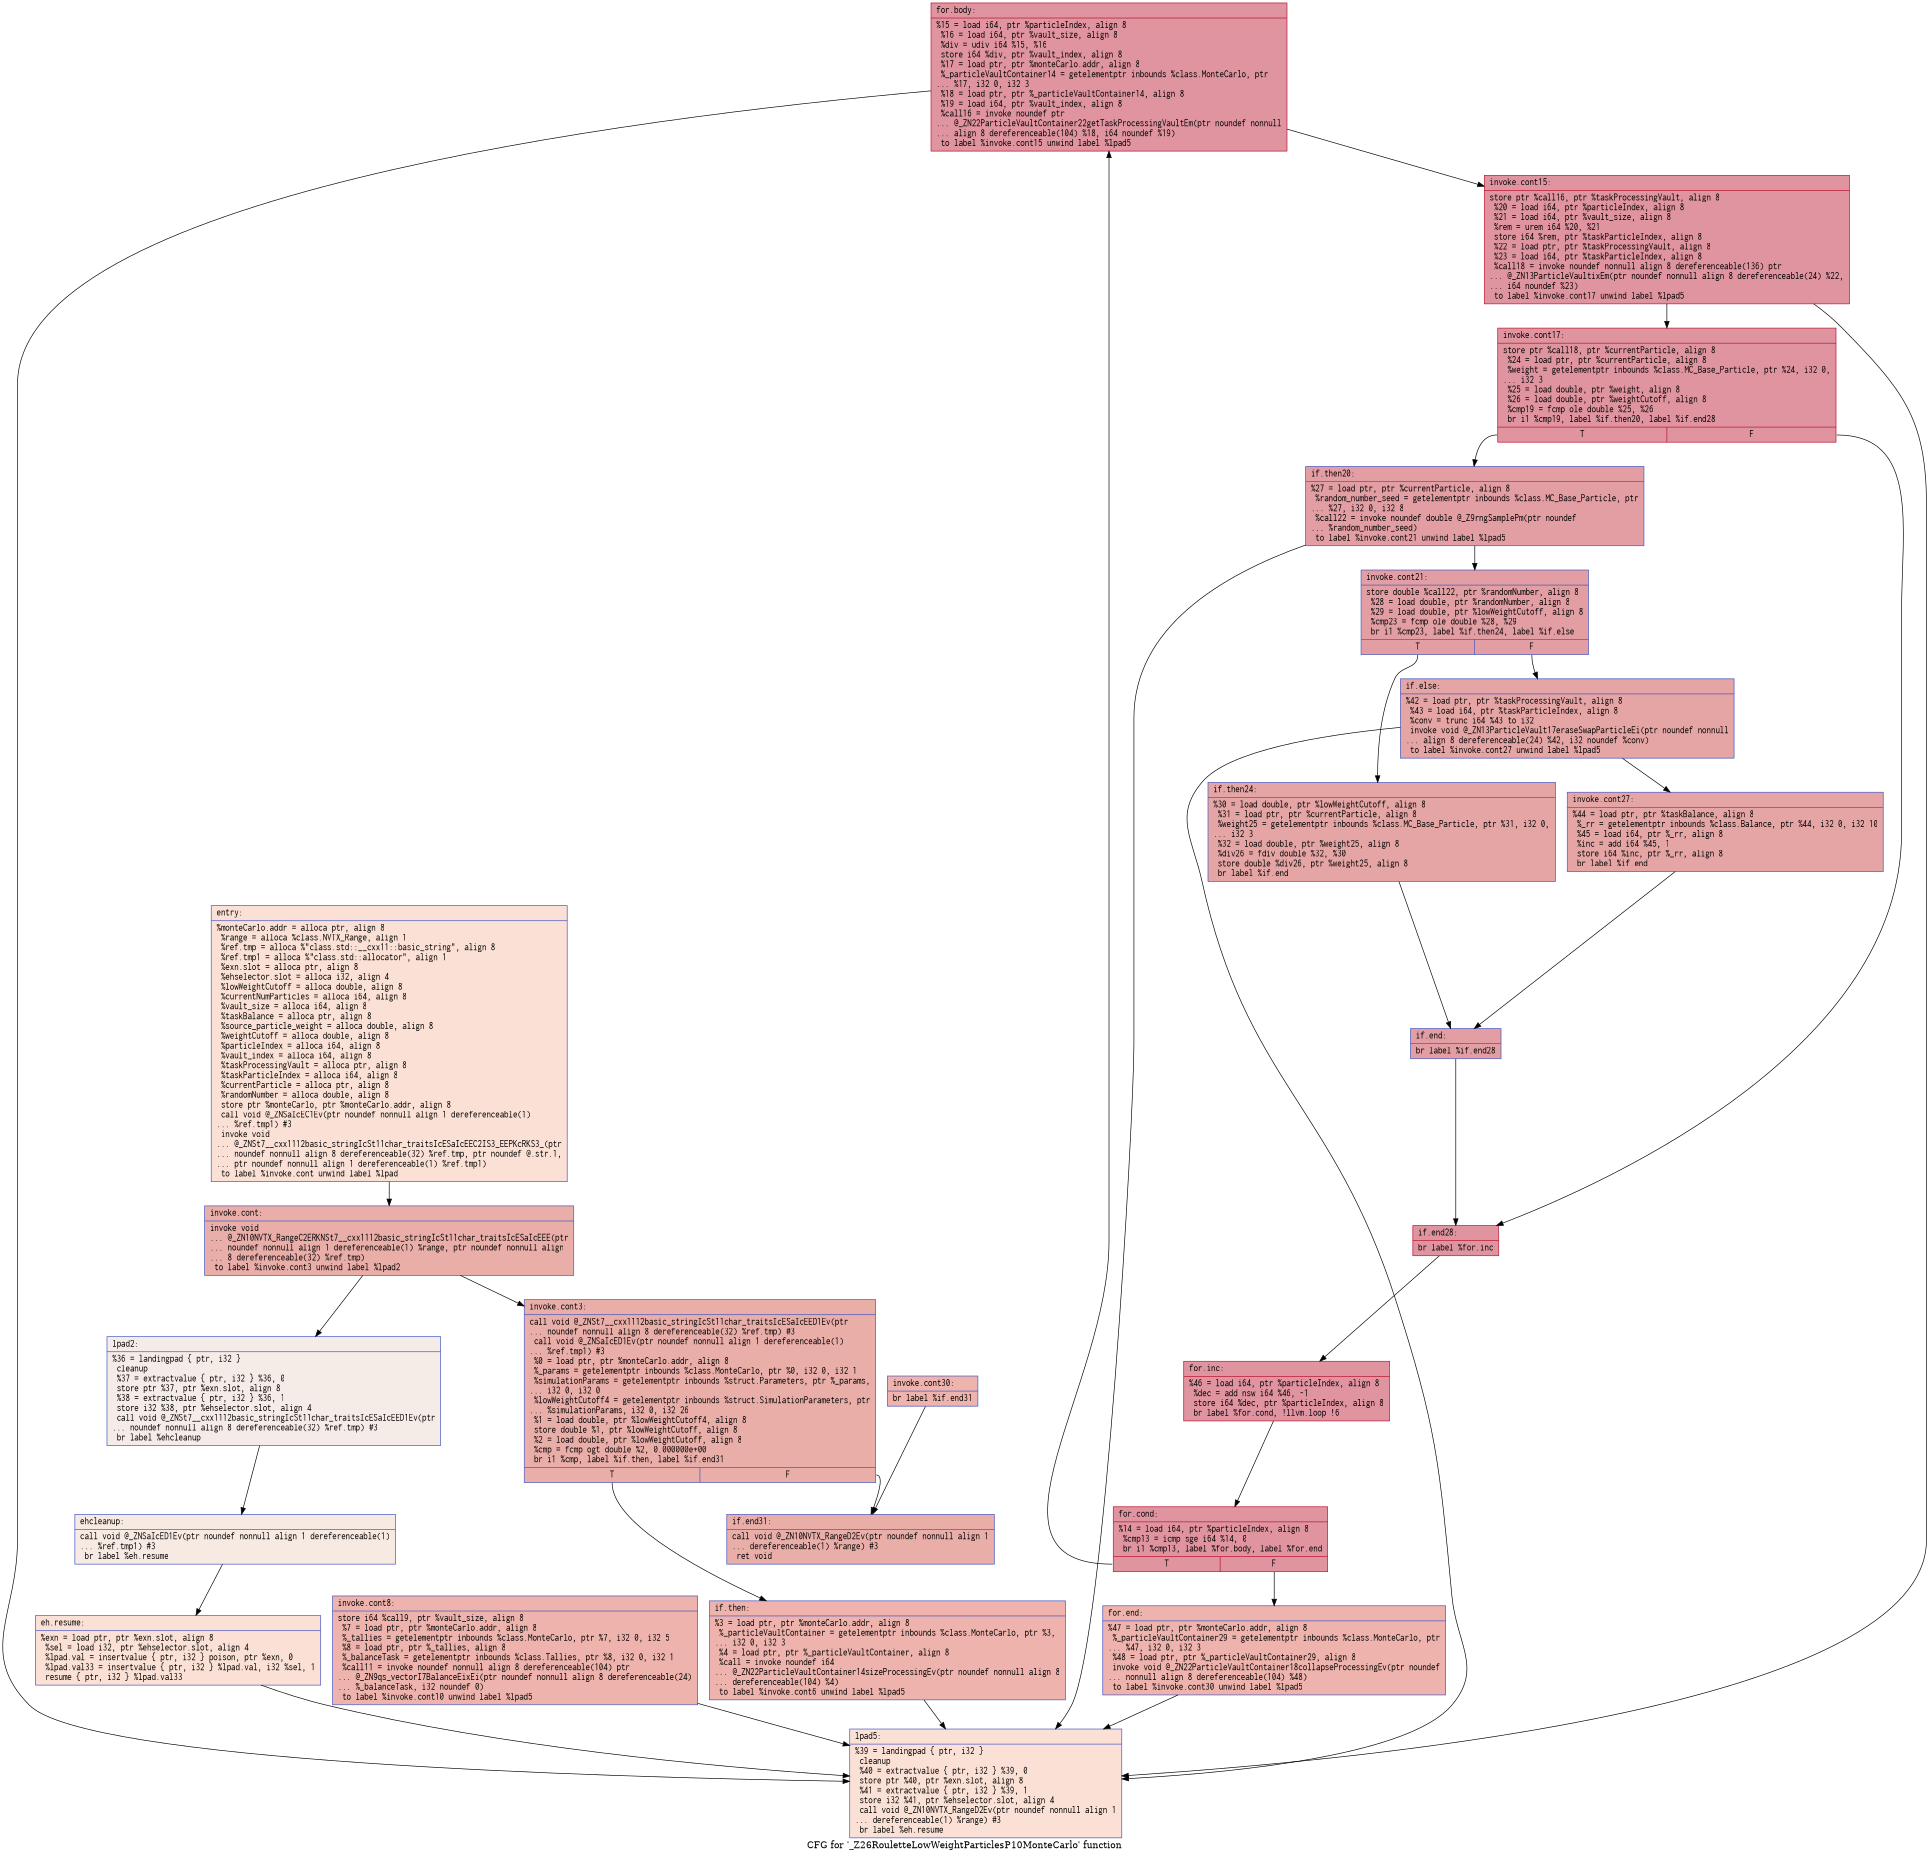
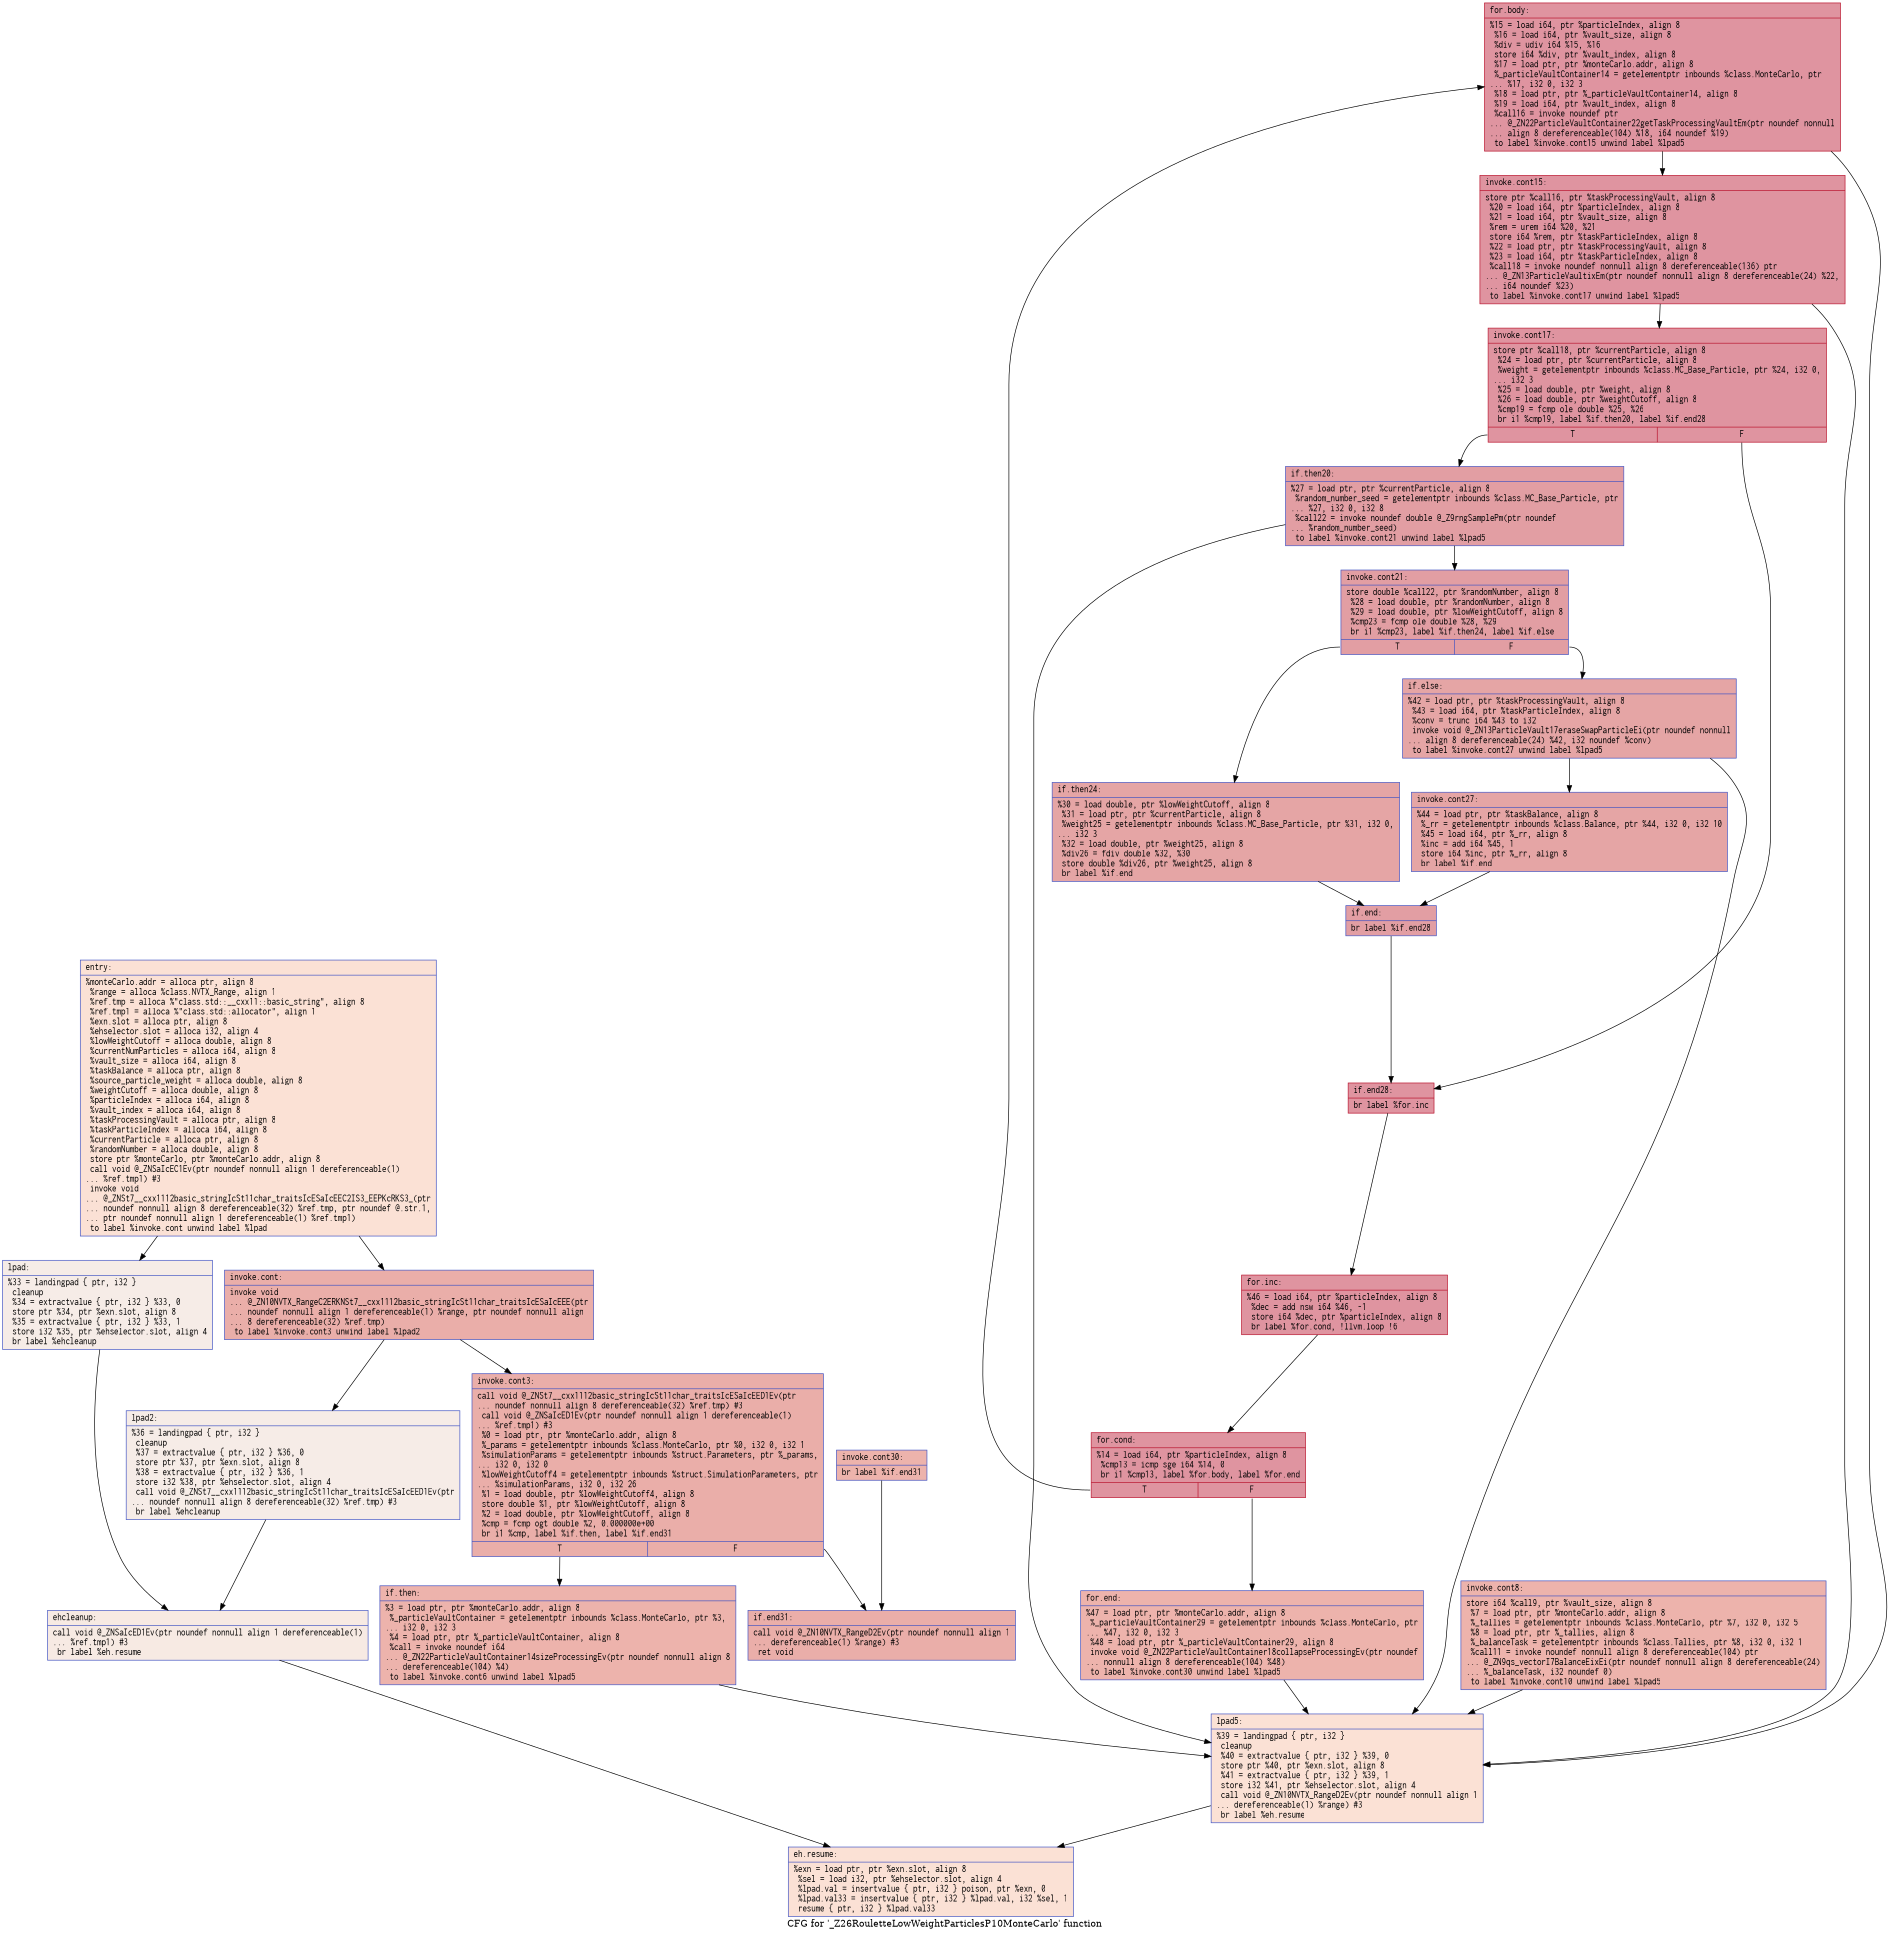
none -> (108, 1305)
(549, 1746) -> (1138, 1825)
